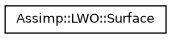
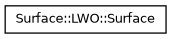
(86, 19) -> (86, 19)
